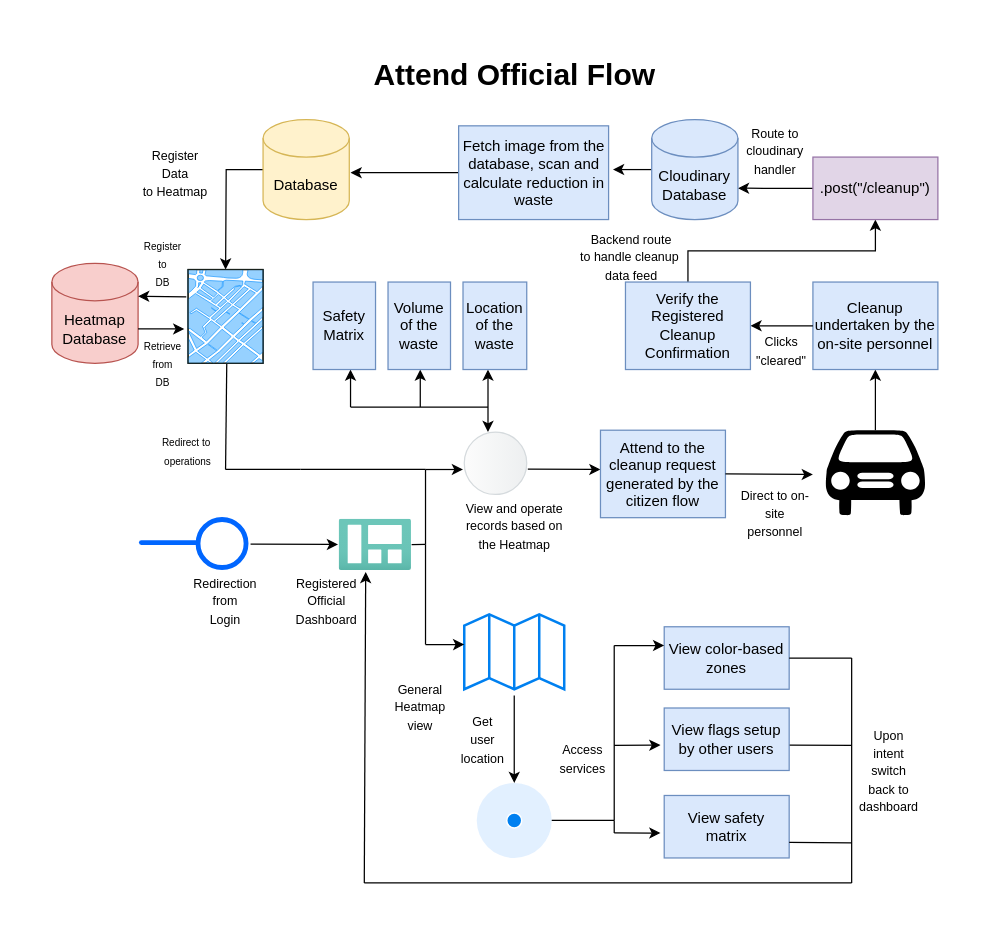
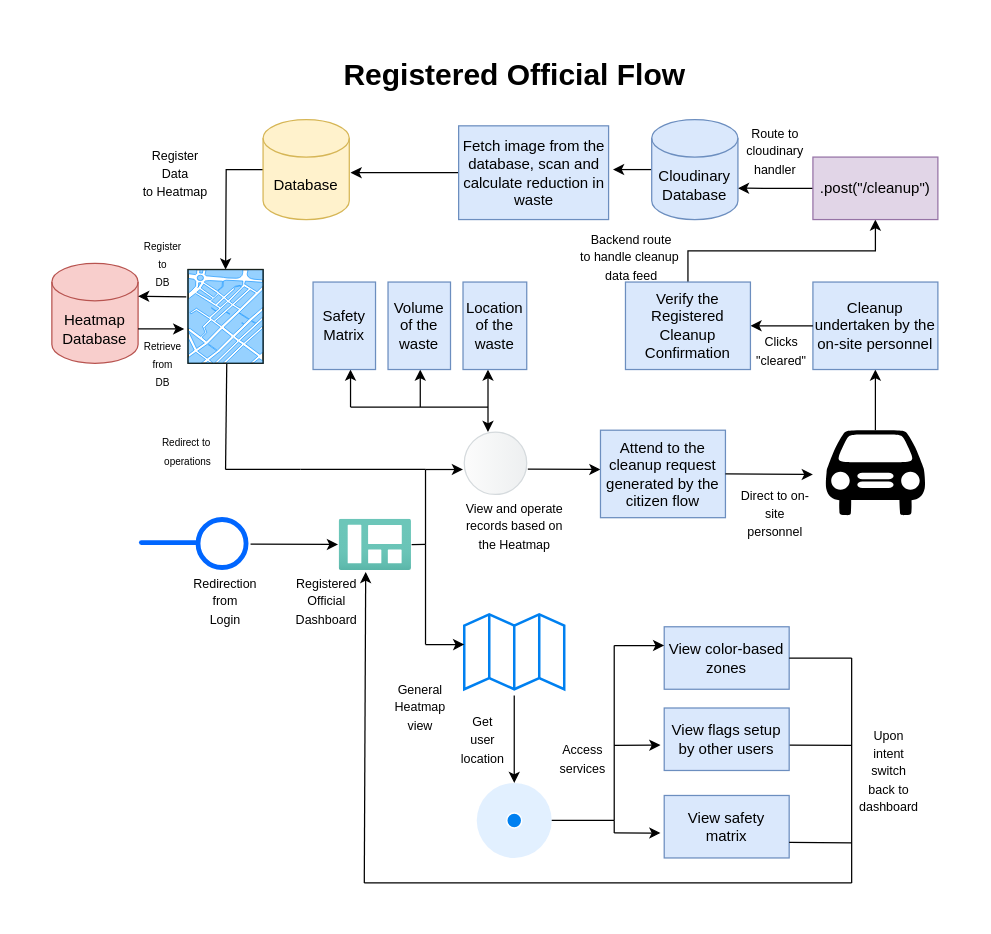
(515, 76) -> (515, 76)
